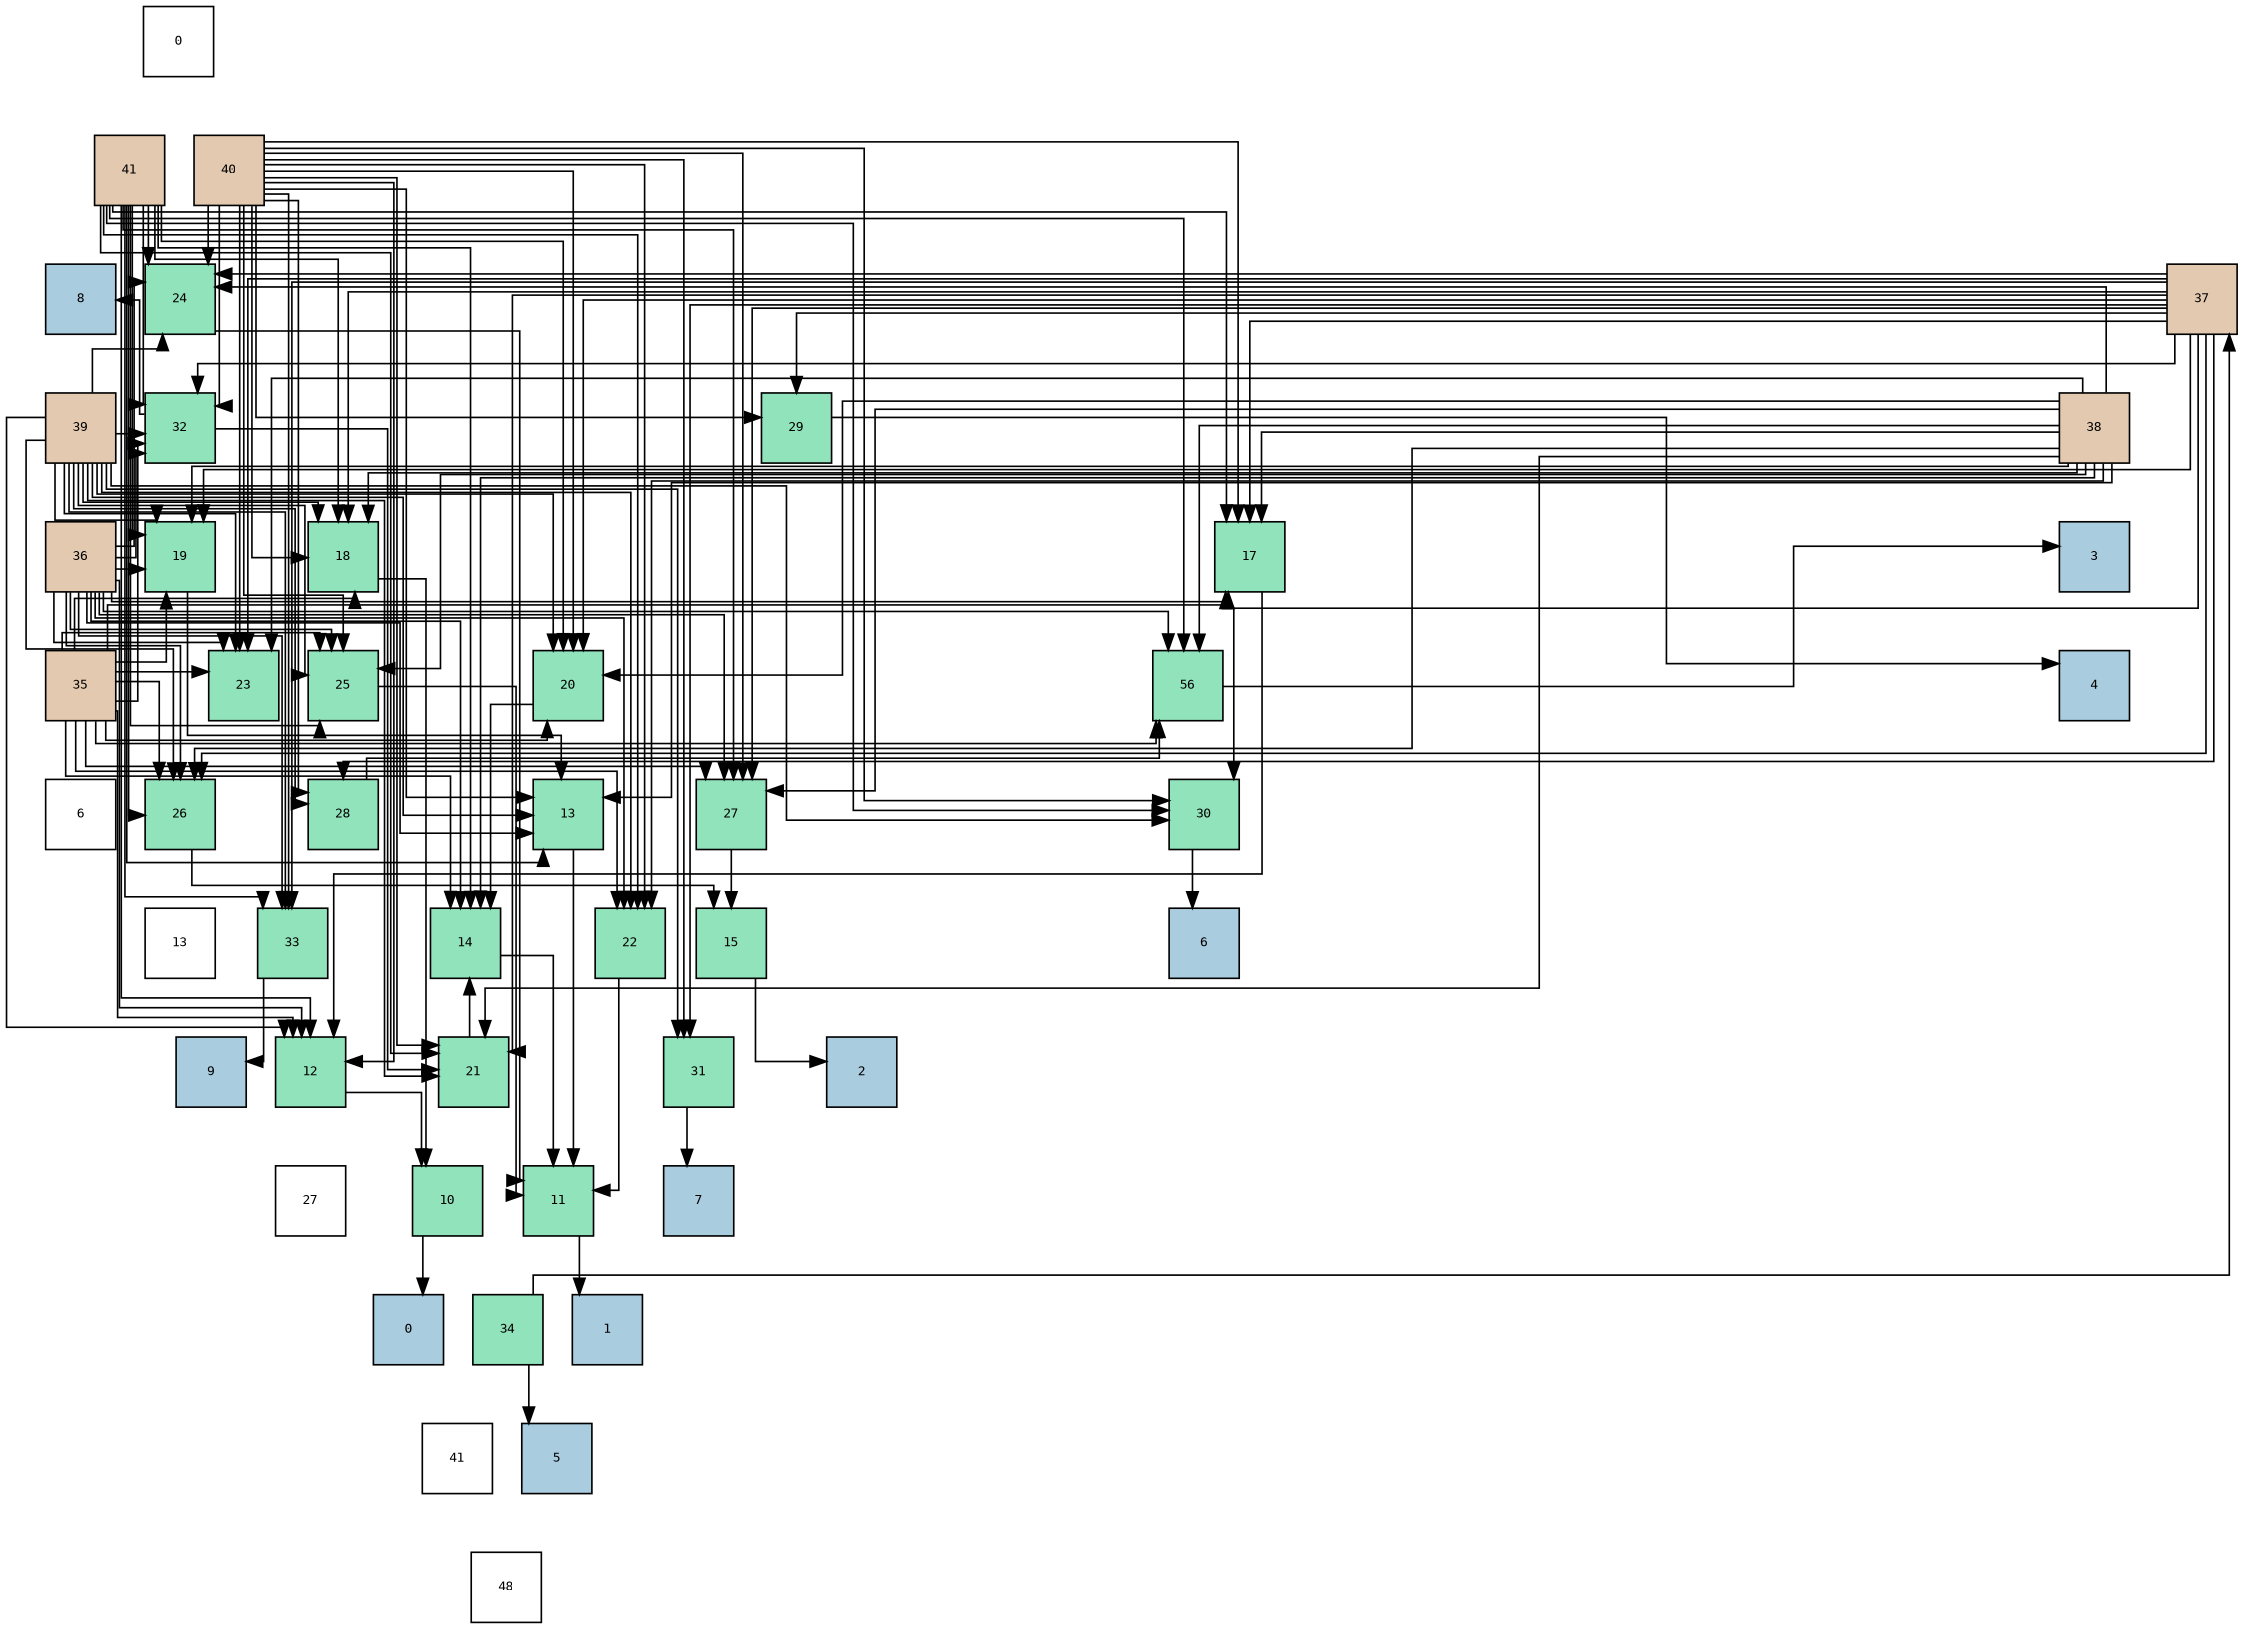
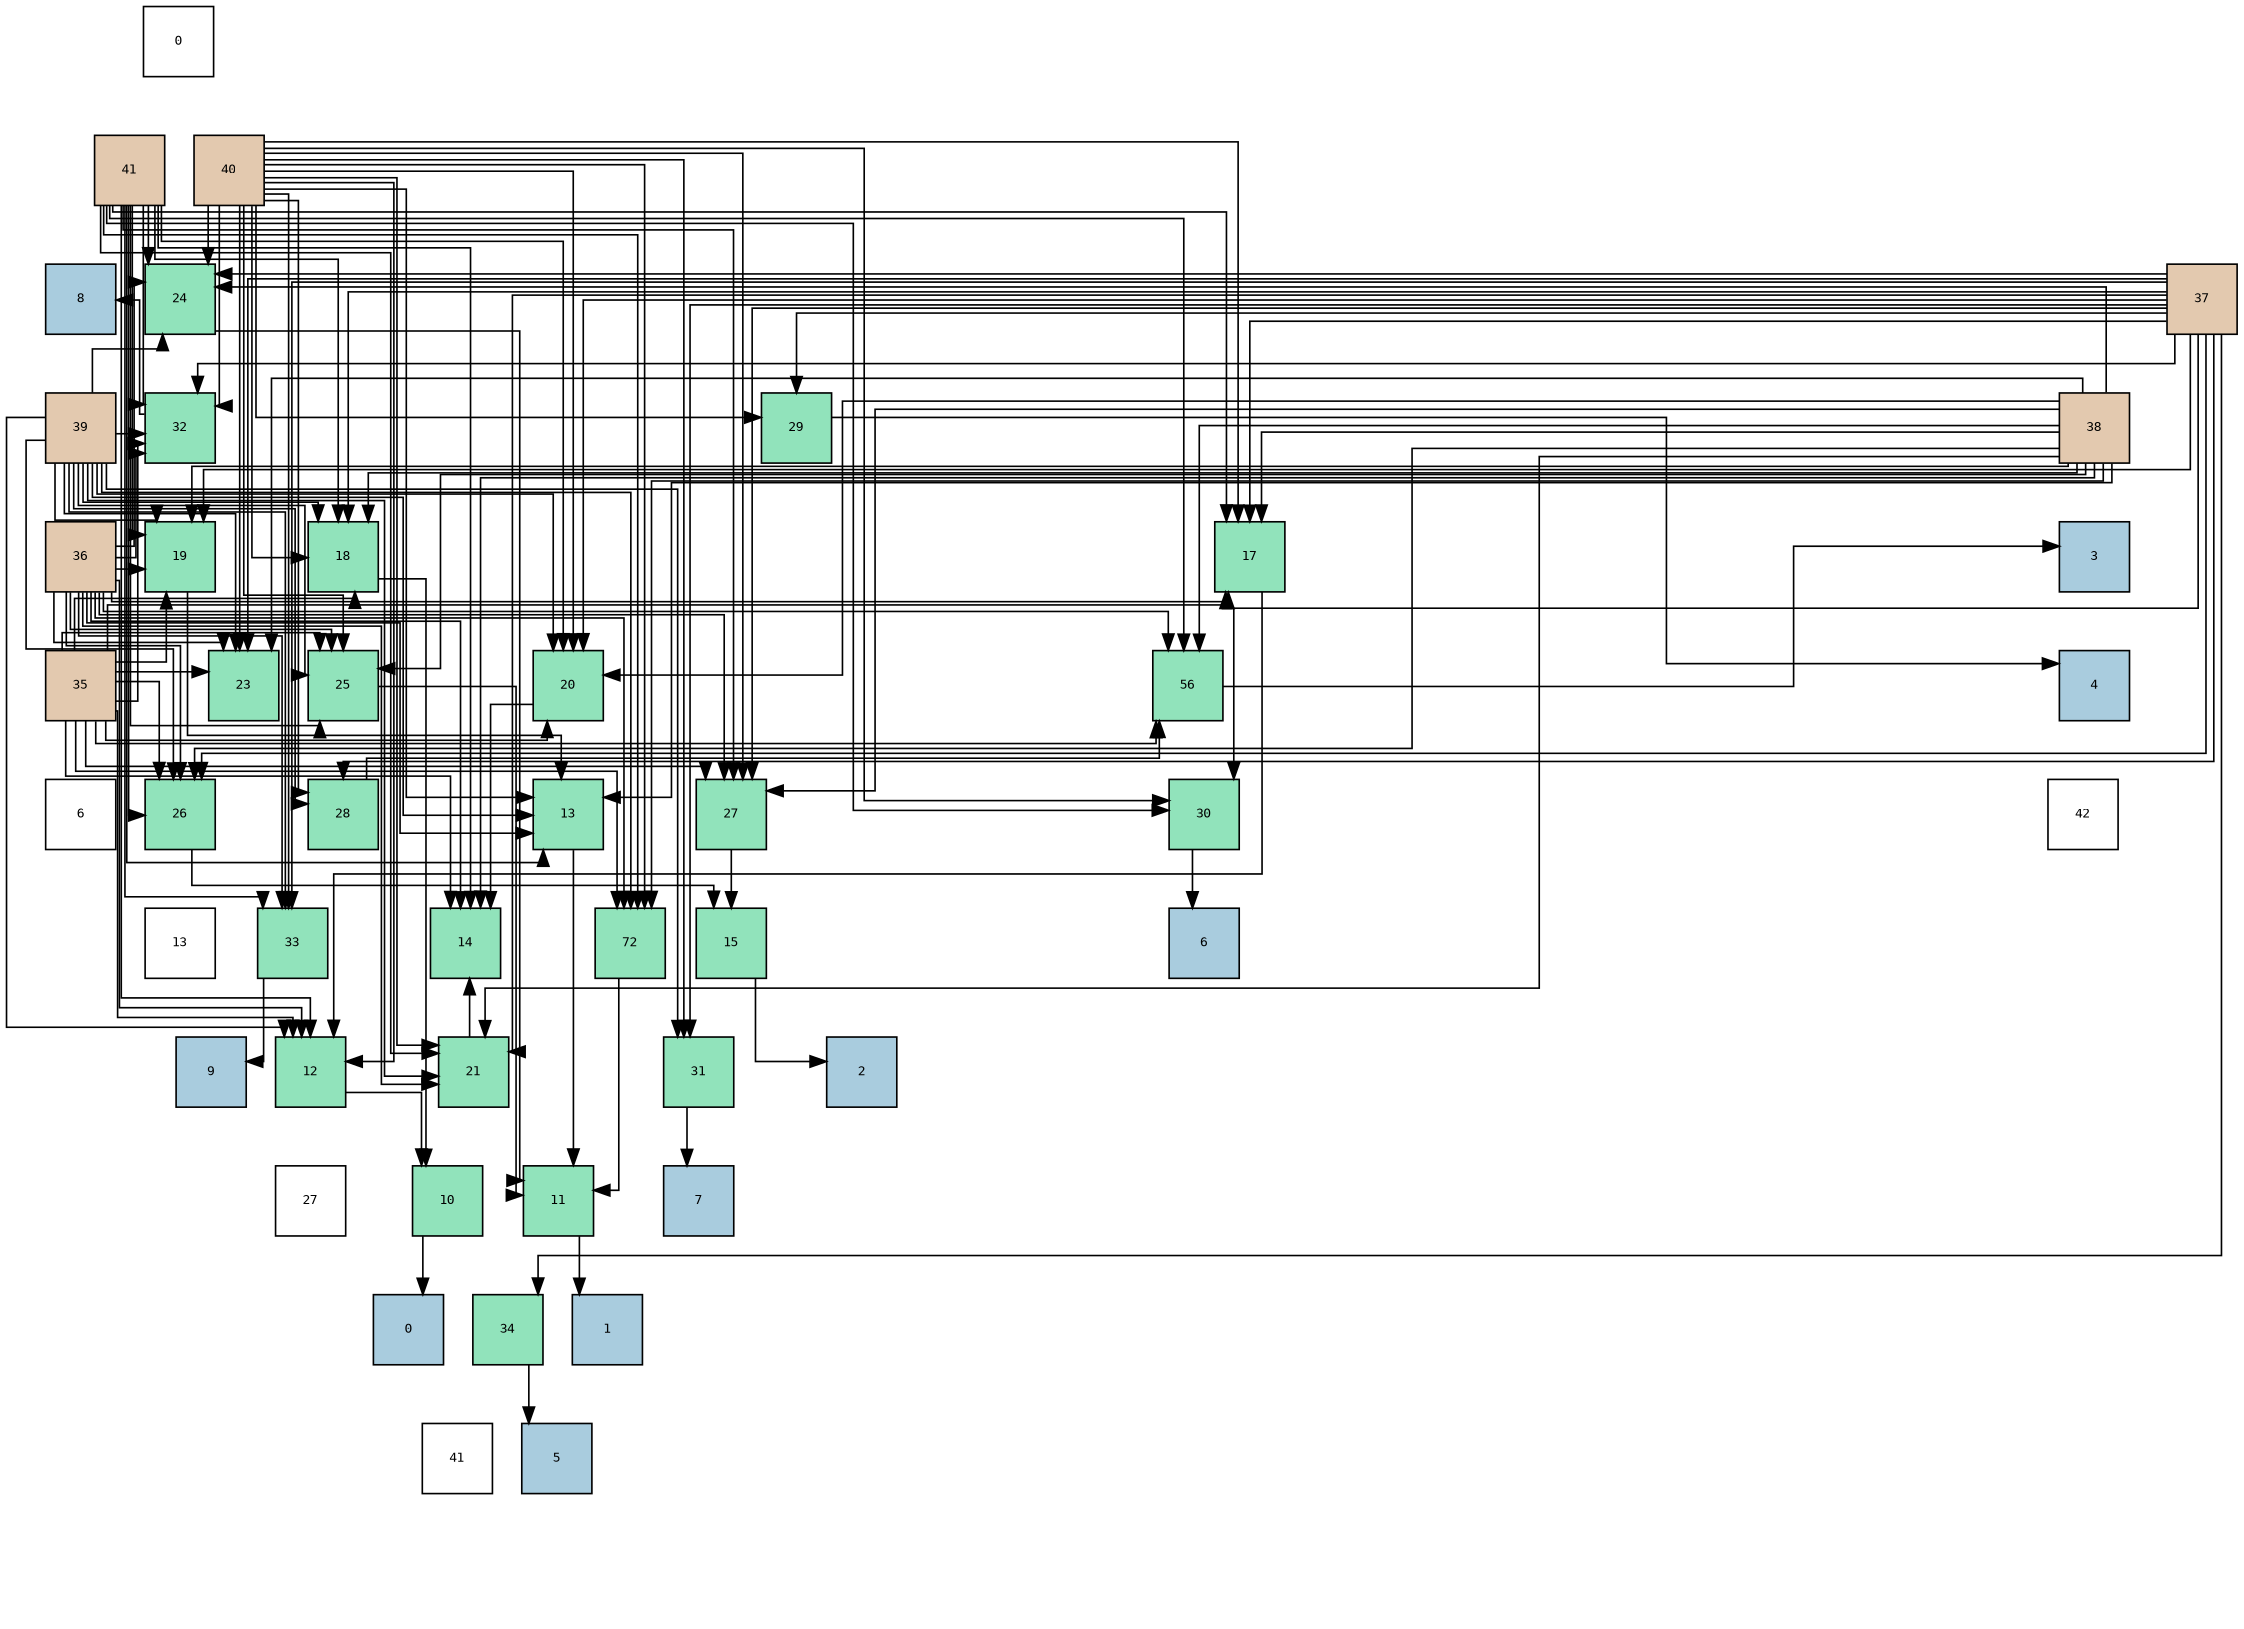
(786, 522) -> none
(388, 680) -> (381, 709)
none -> (2083, 814)
(630, 943) -> (630, 943)
(553, 1026) -> none
(1834, 1275) -> (1829, 1256)
(506, 1587) -> none
